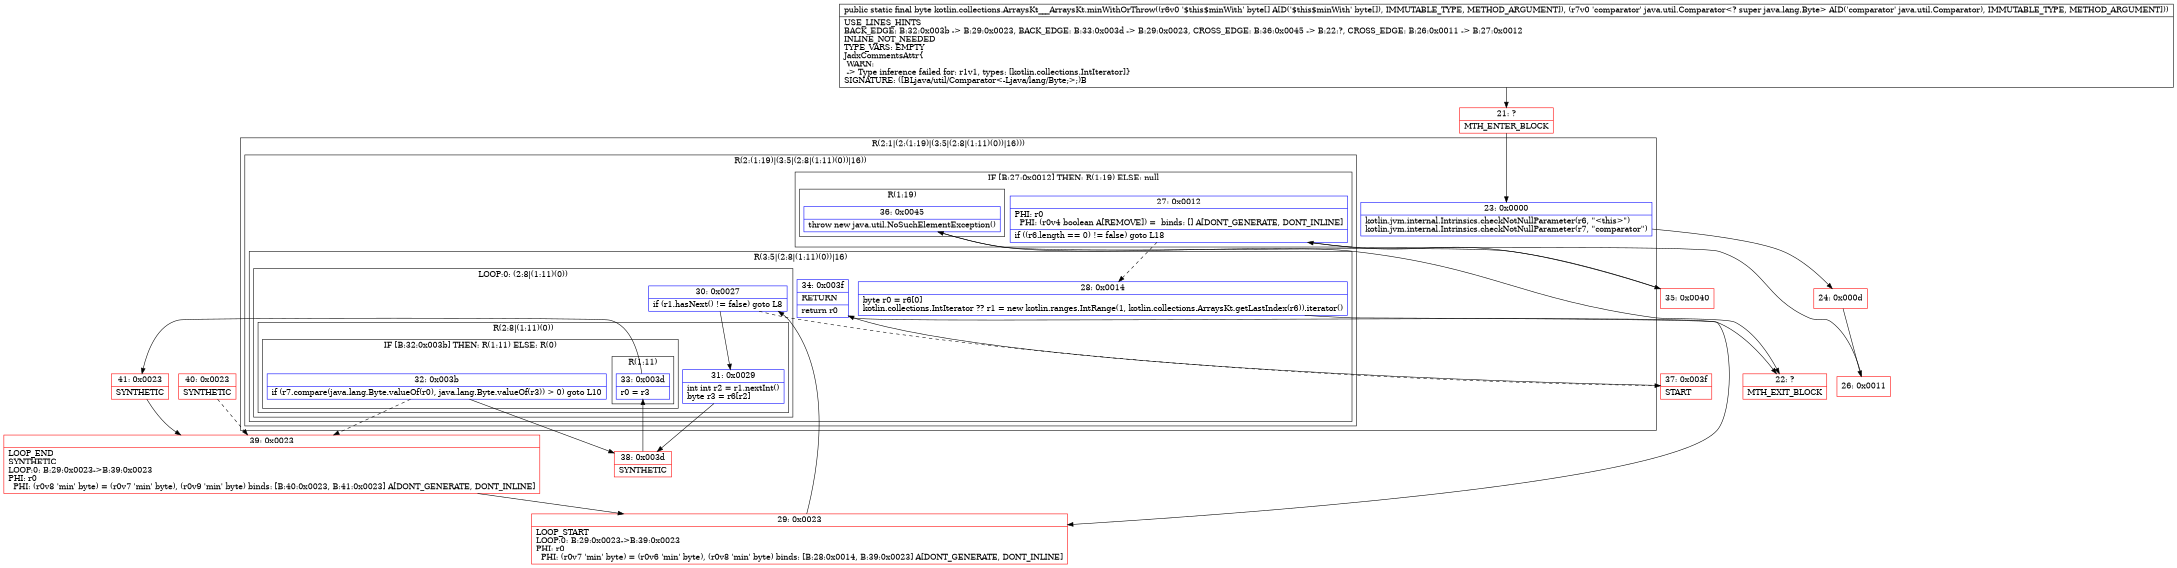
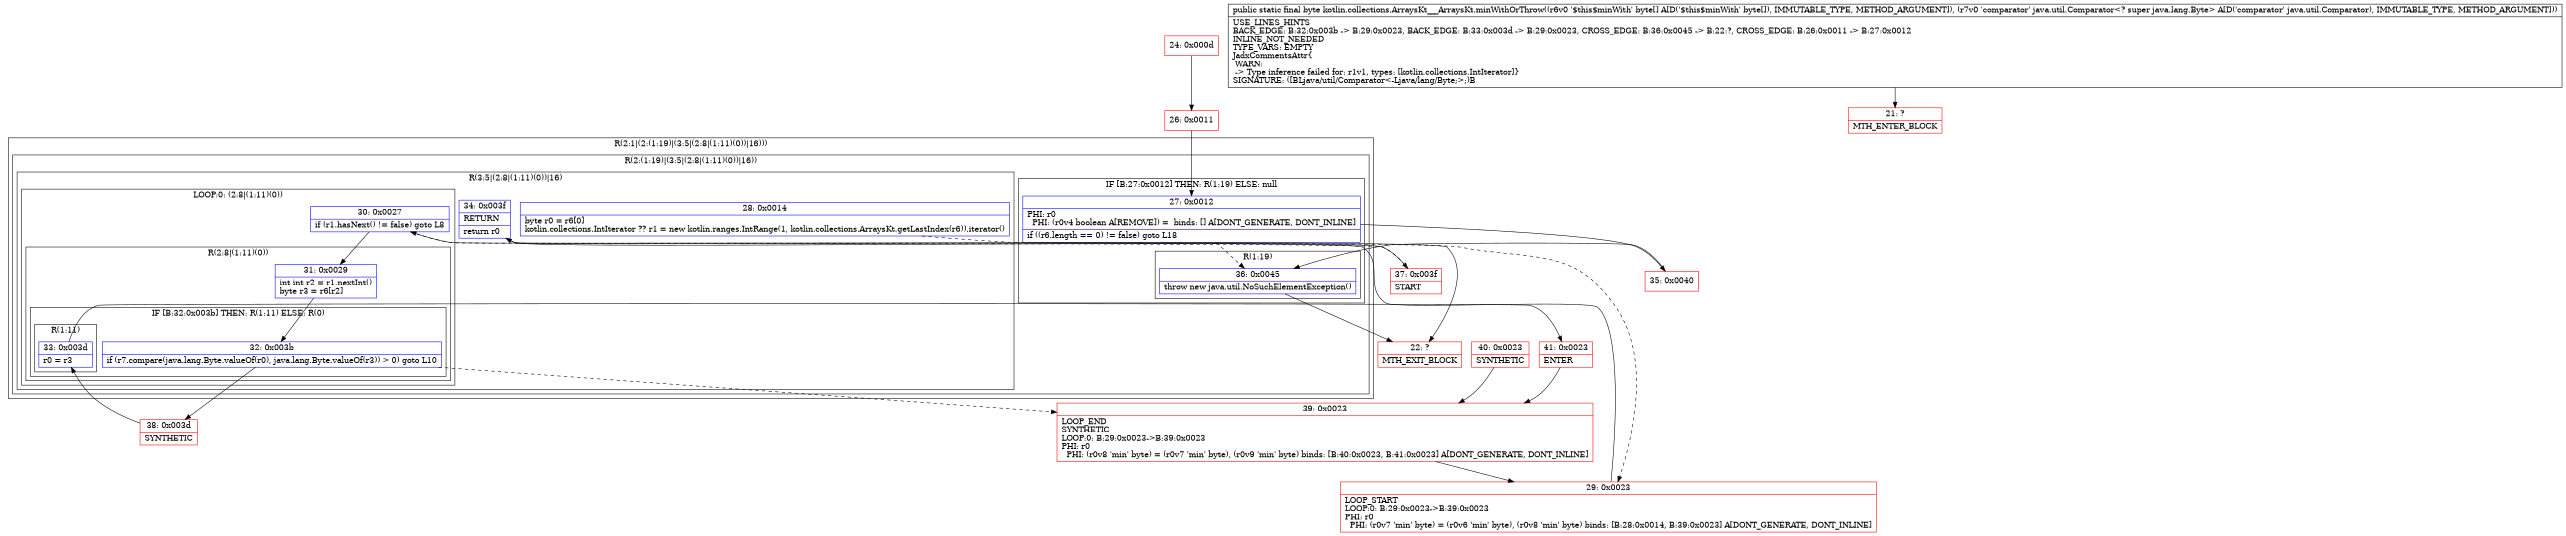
(1506, 219) -> none
(1140, 260) -> (1229, 255)
(140, 393) -> (1558, 361)
(231, 415) -> (1481, 386)
(677, 435) -> (299, 318)
(1658, 456) -> (1476, 250)
